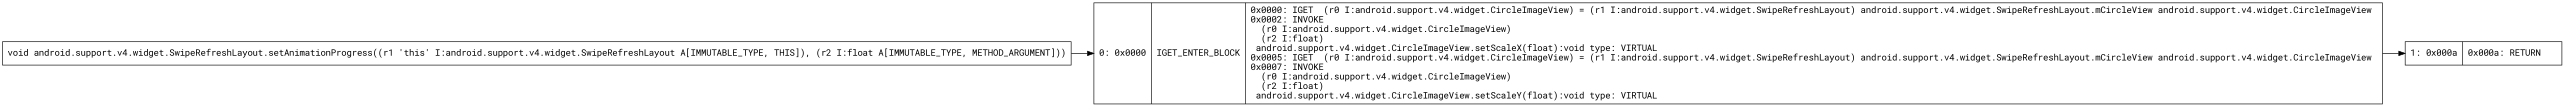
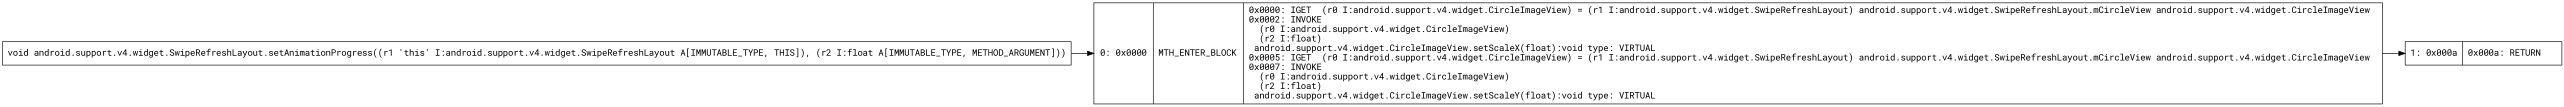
(1198, 53) -> (1198, 53)
